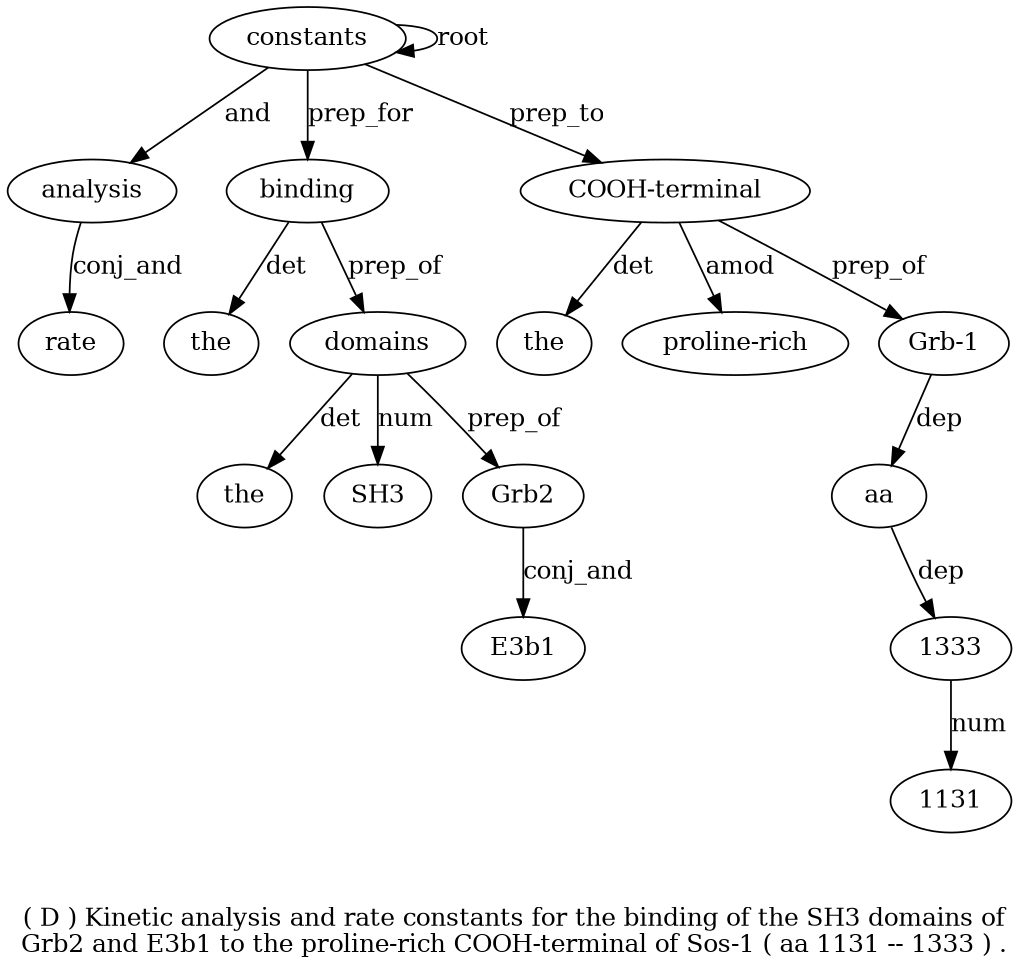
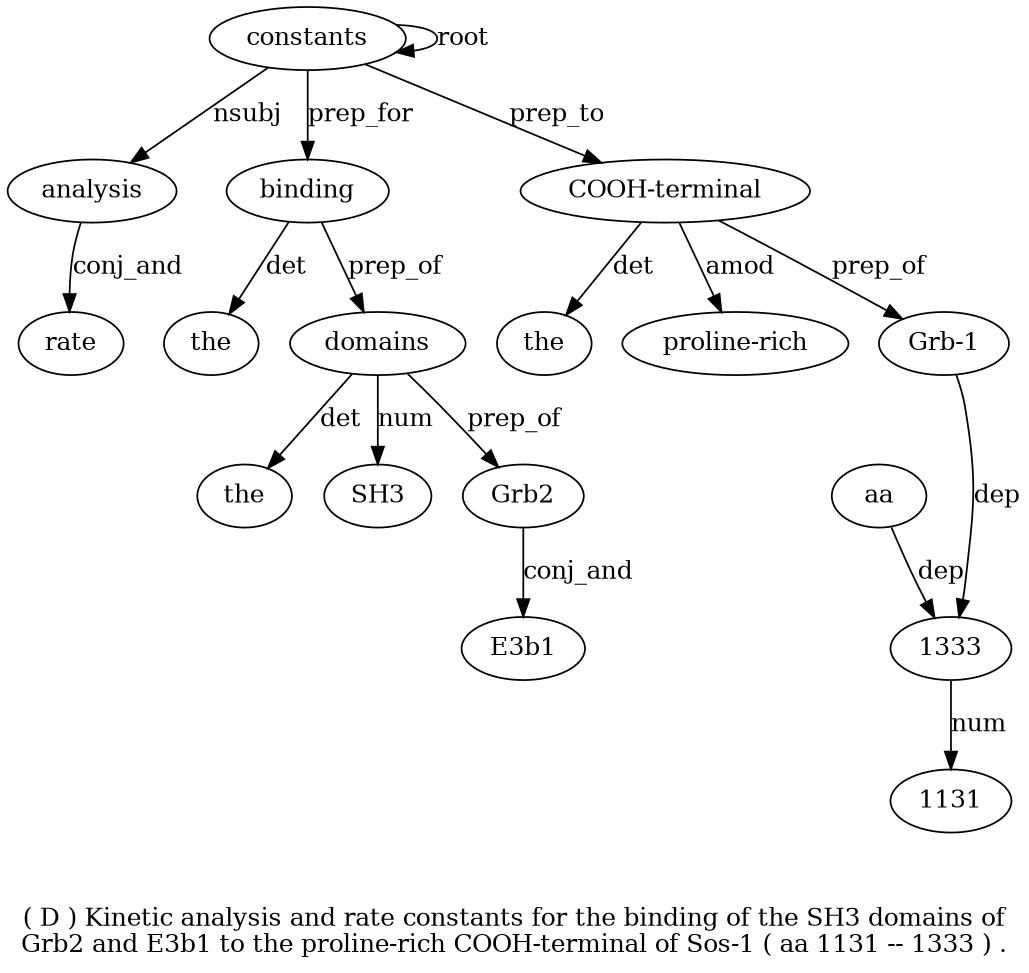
(248, 115) -> (248, 115)
(915, 412) -> (973, 487)
